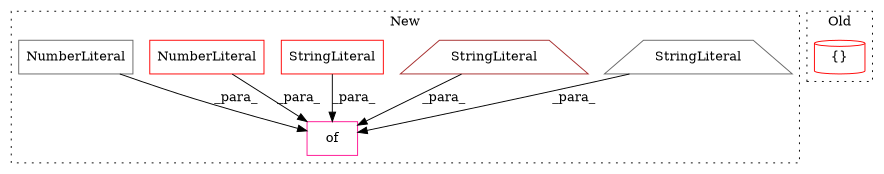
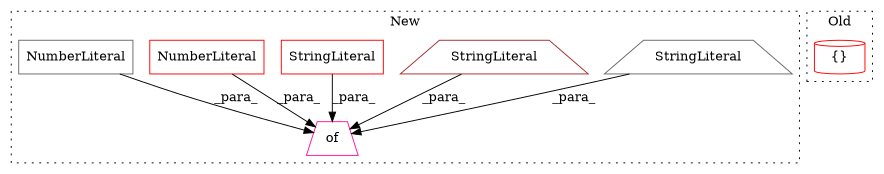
(332, 139) -> (332, 139)
